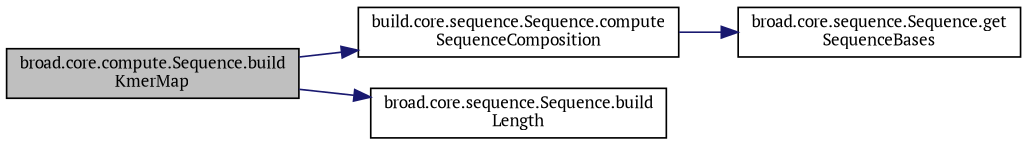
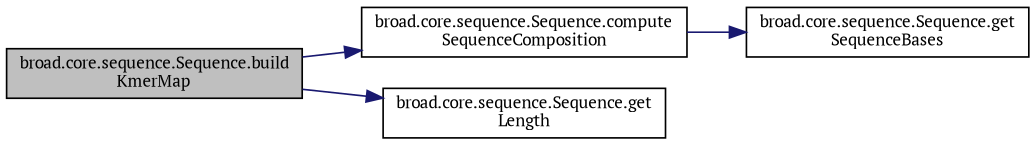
(519, 32) -> (524, 32)
(153, 73) -> (154, 73)
(519, 113) -> (524, 113)
